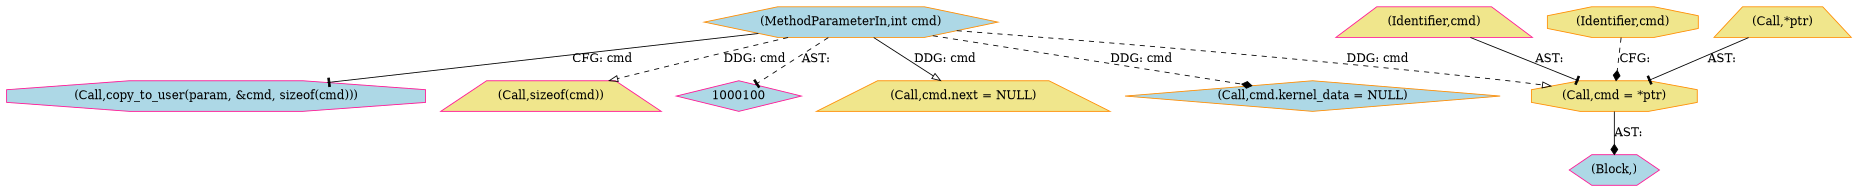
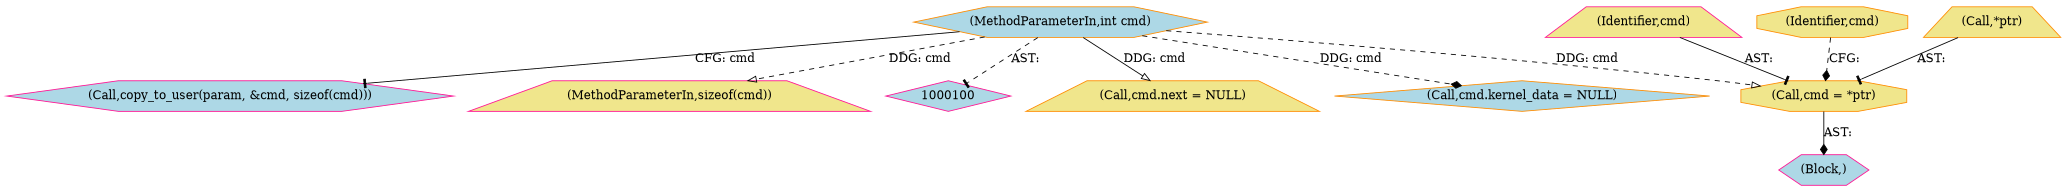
(216, 96) -> (230, 96)
(551, 96) -> (670, 96)
